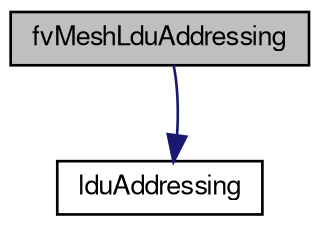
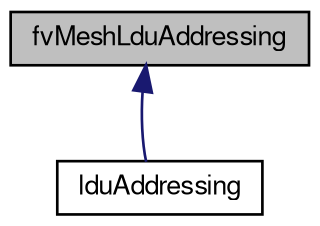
(178, 100) -> (142, 127)
